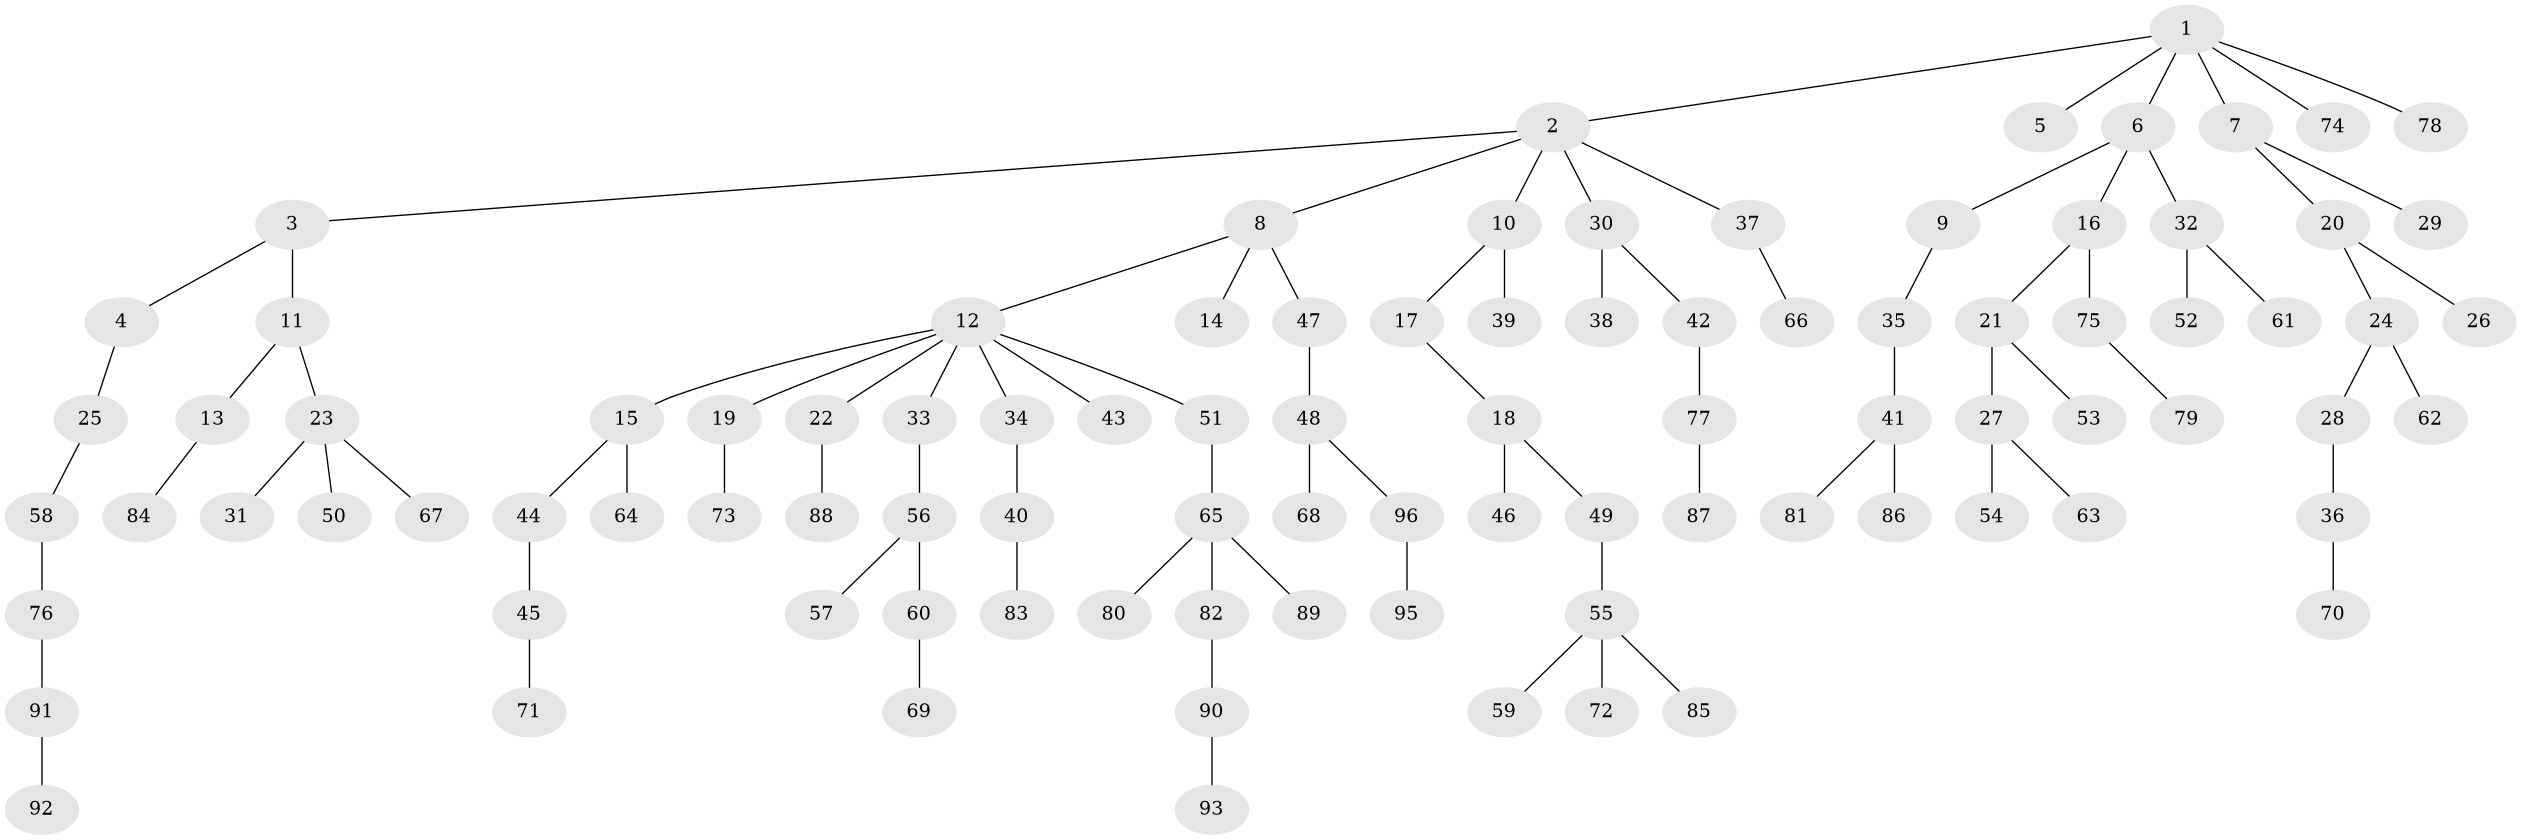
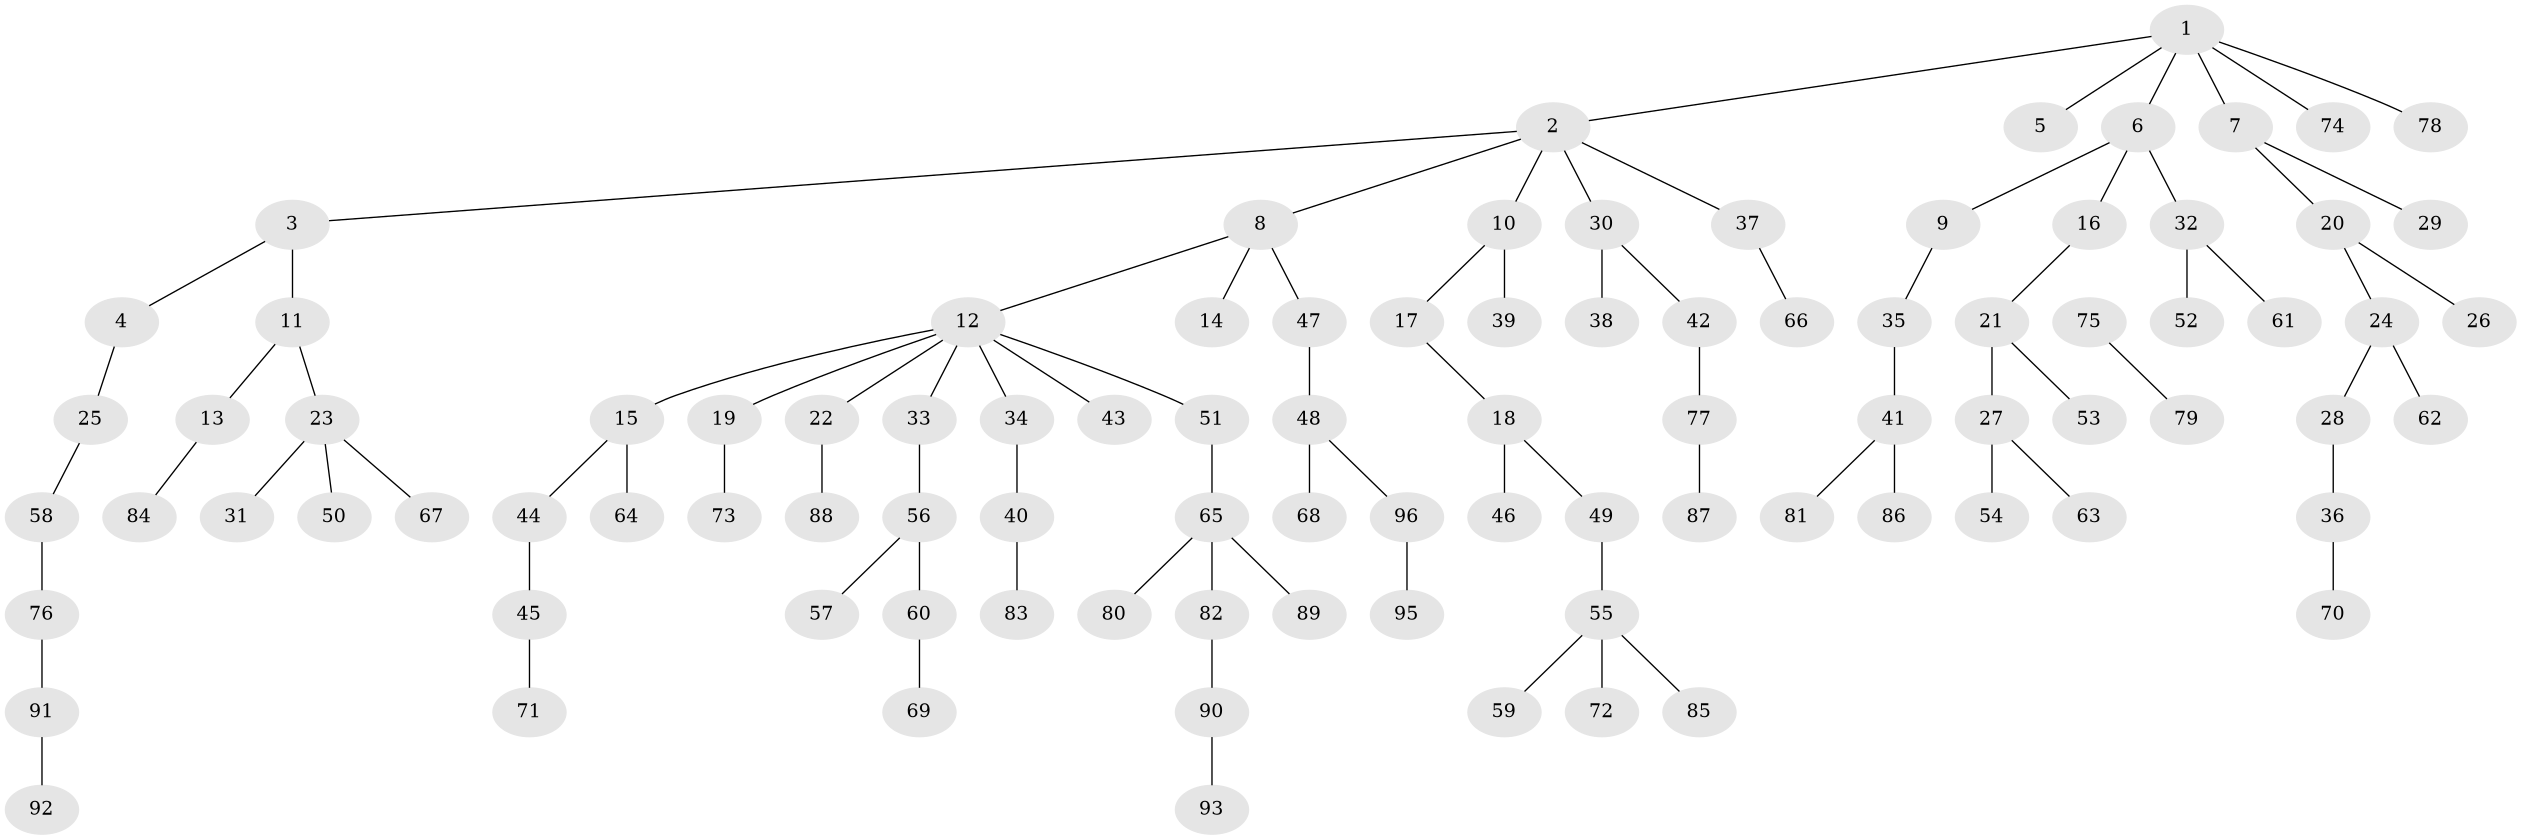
(2089, 274) -> none
